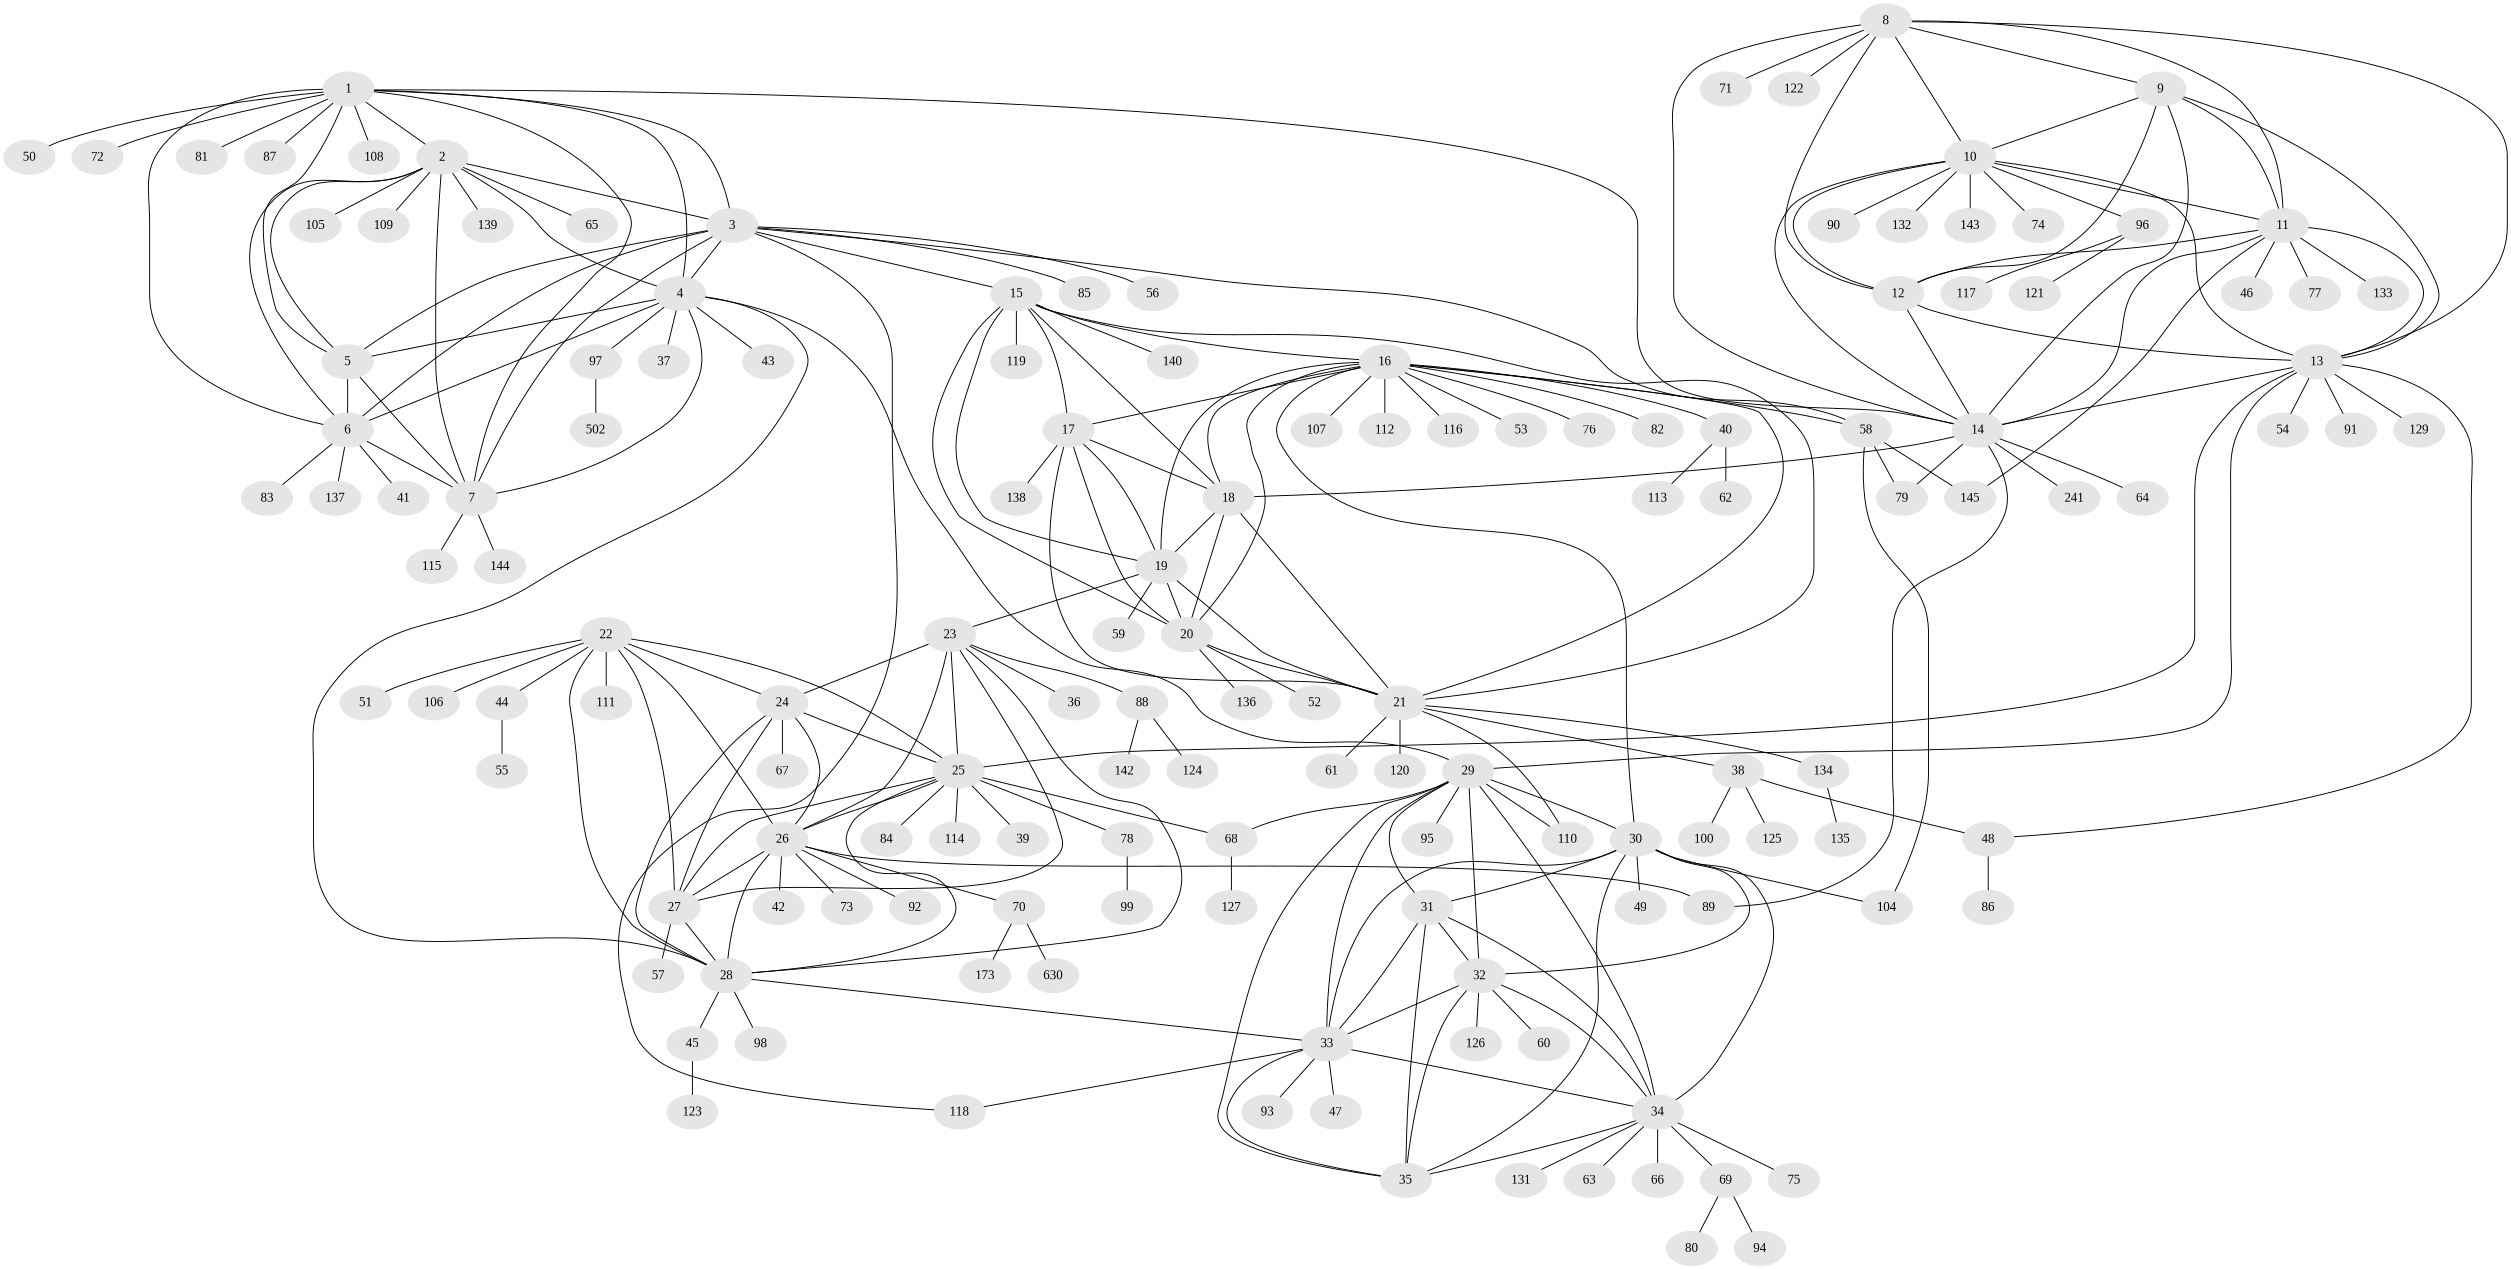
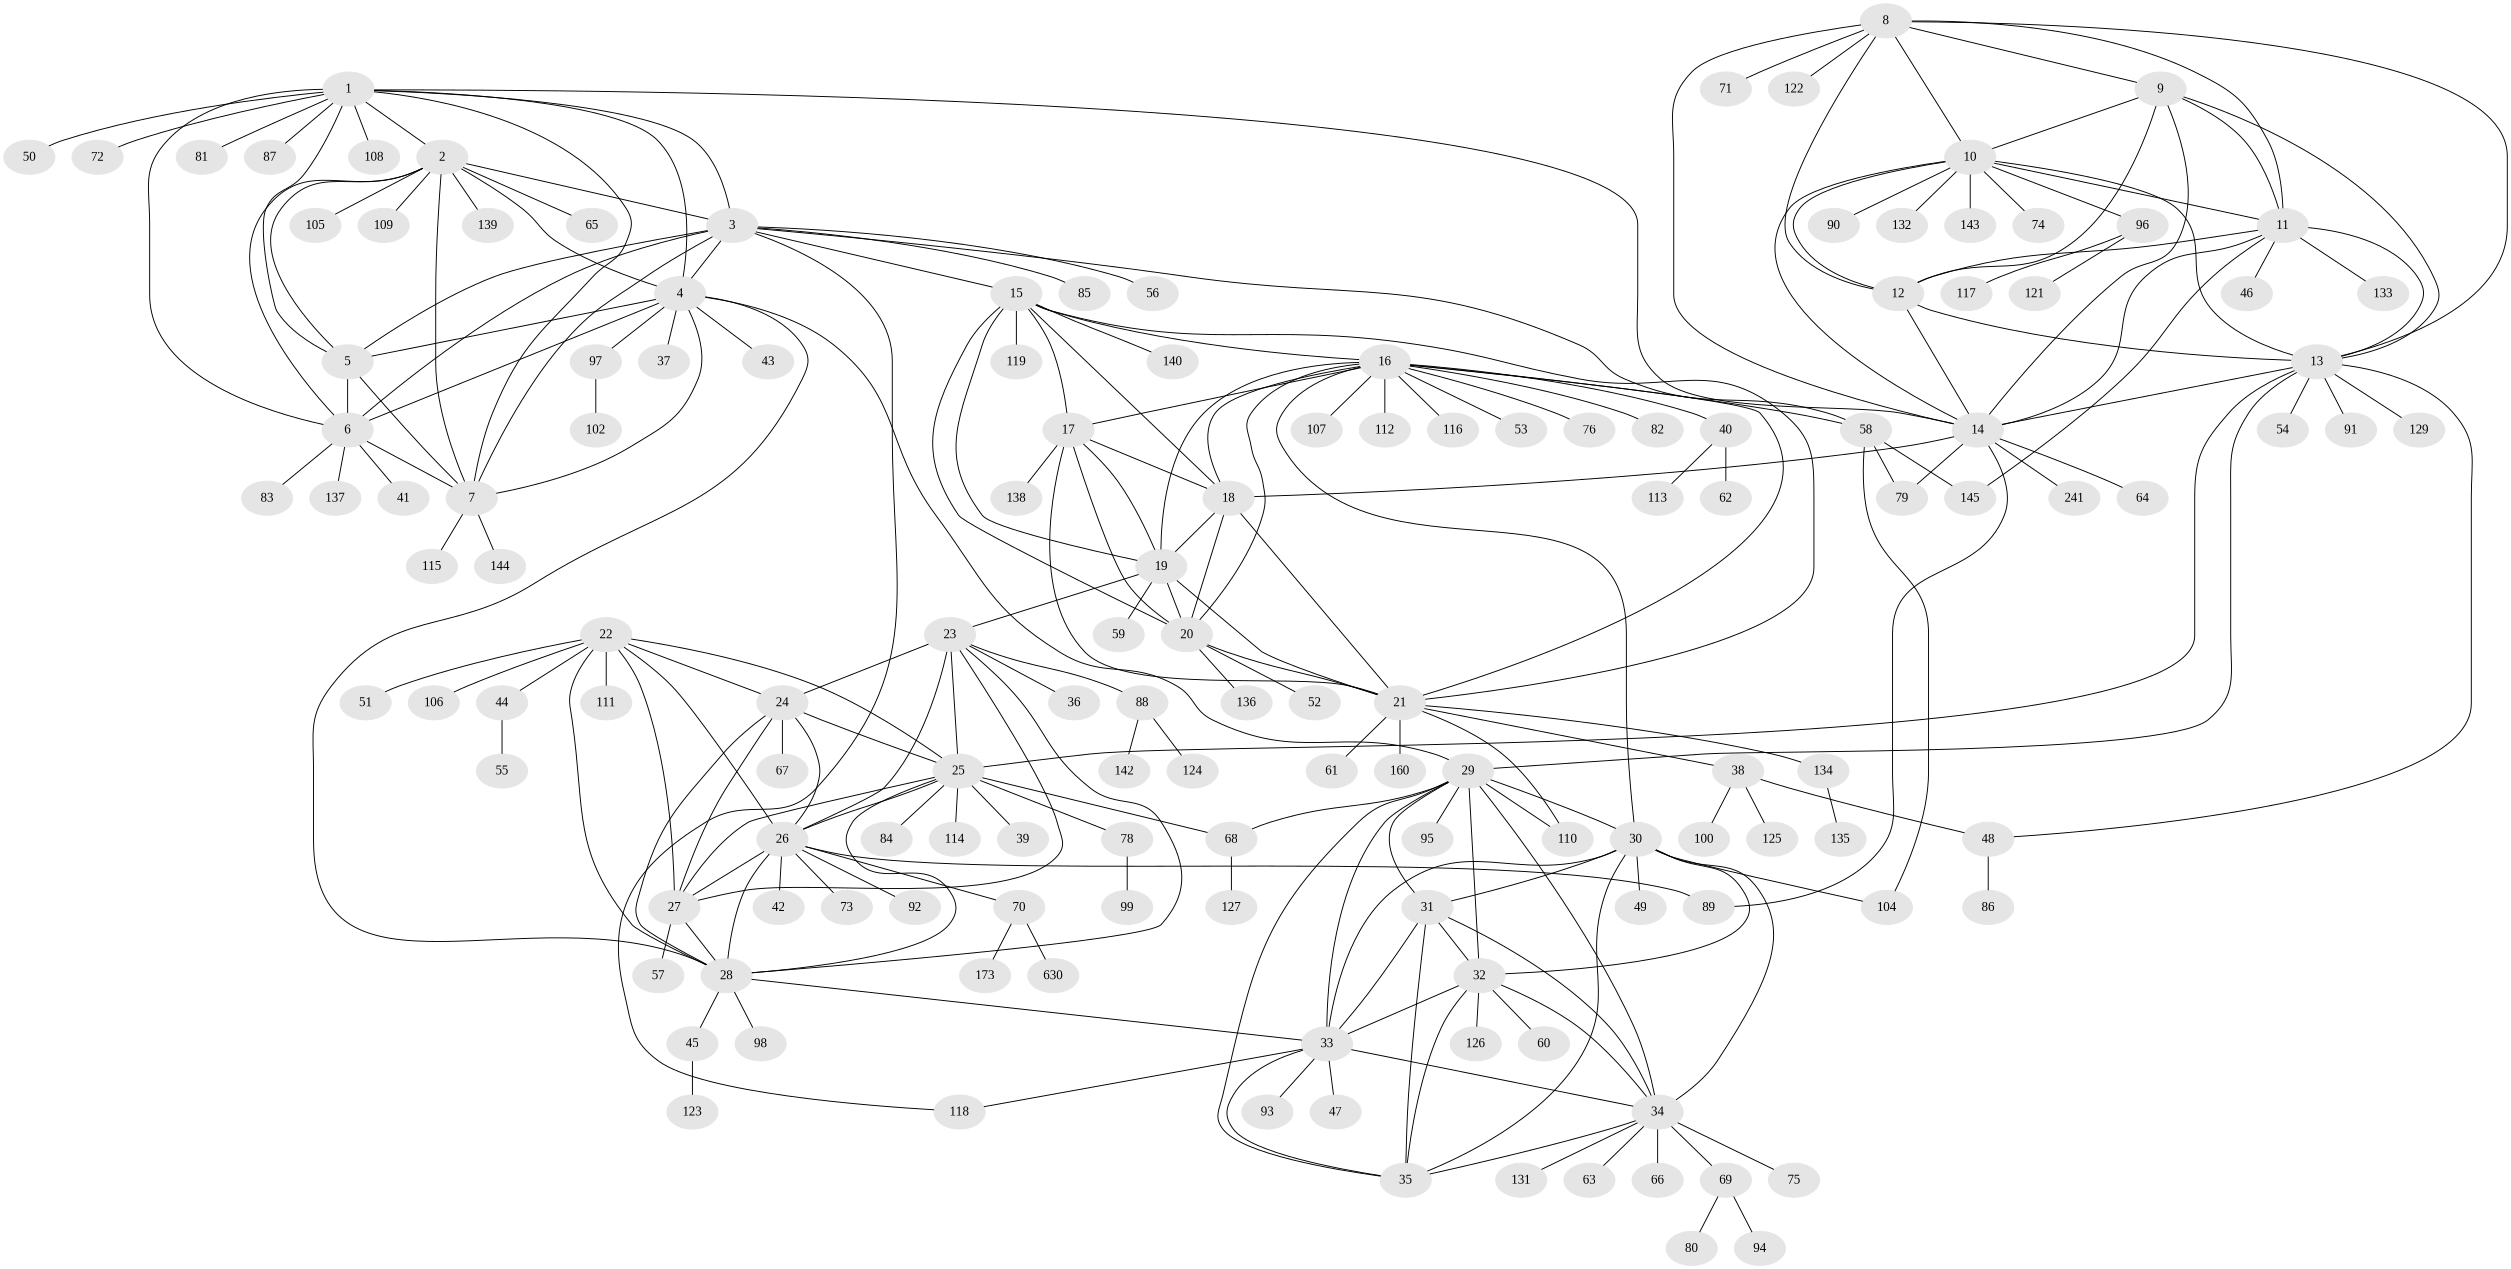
(2315, 294) -> none
(596, 430) -> (596, 430)
(1400, 771) -> (1400, 771)
